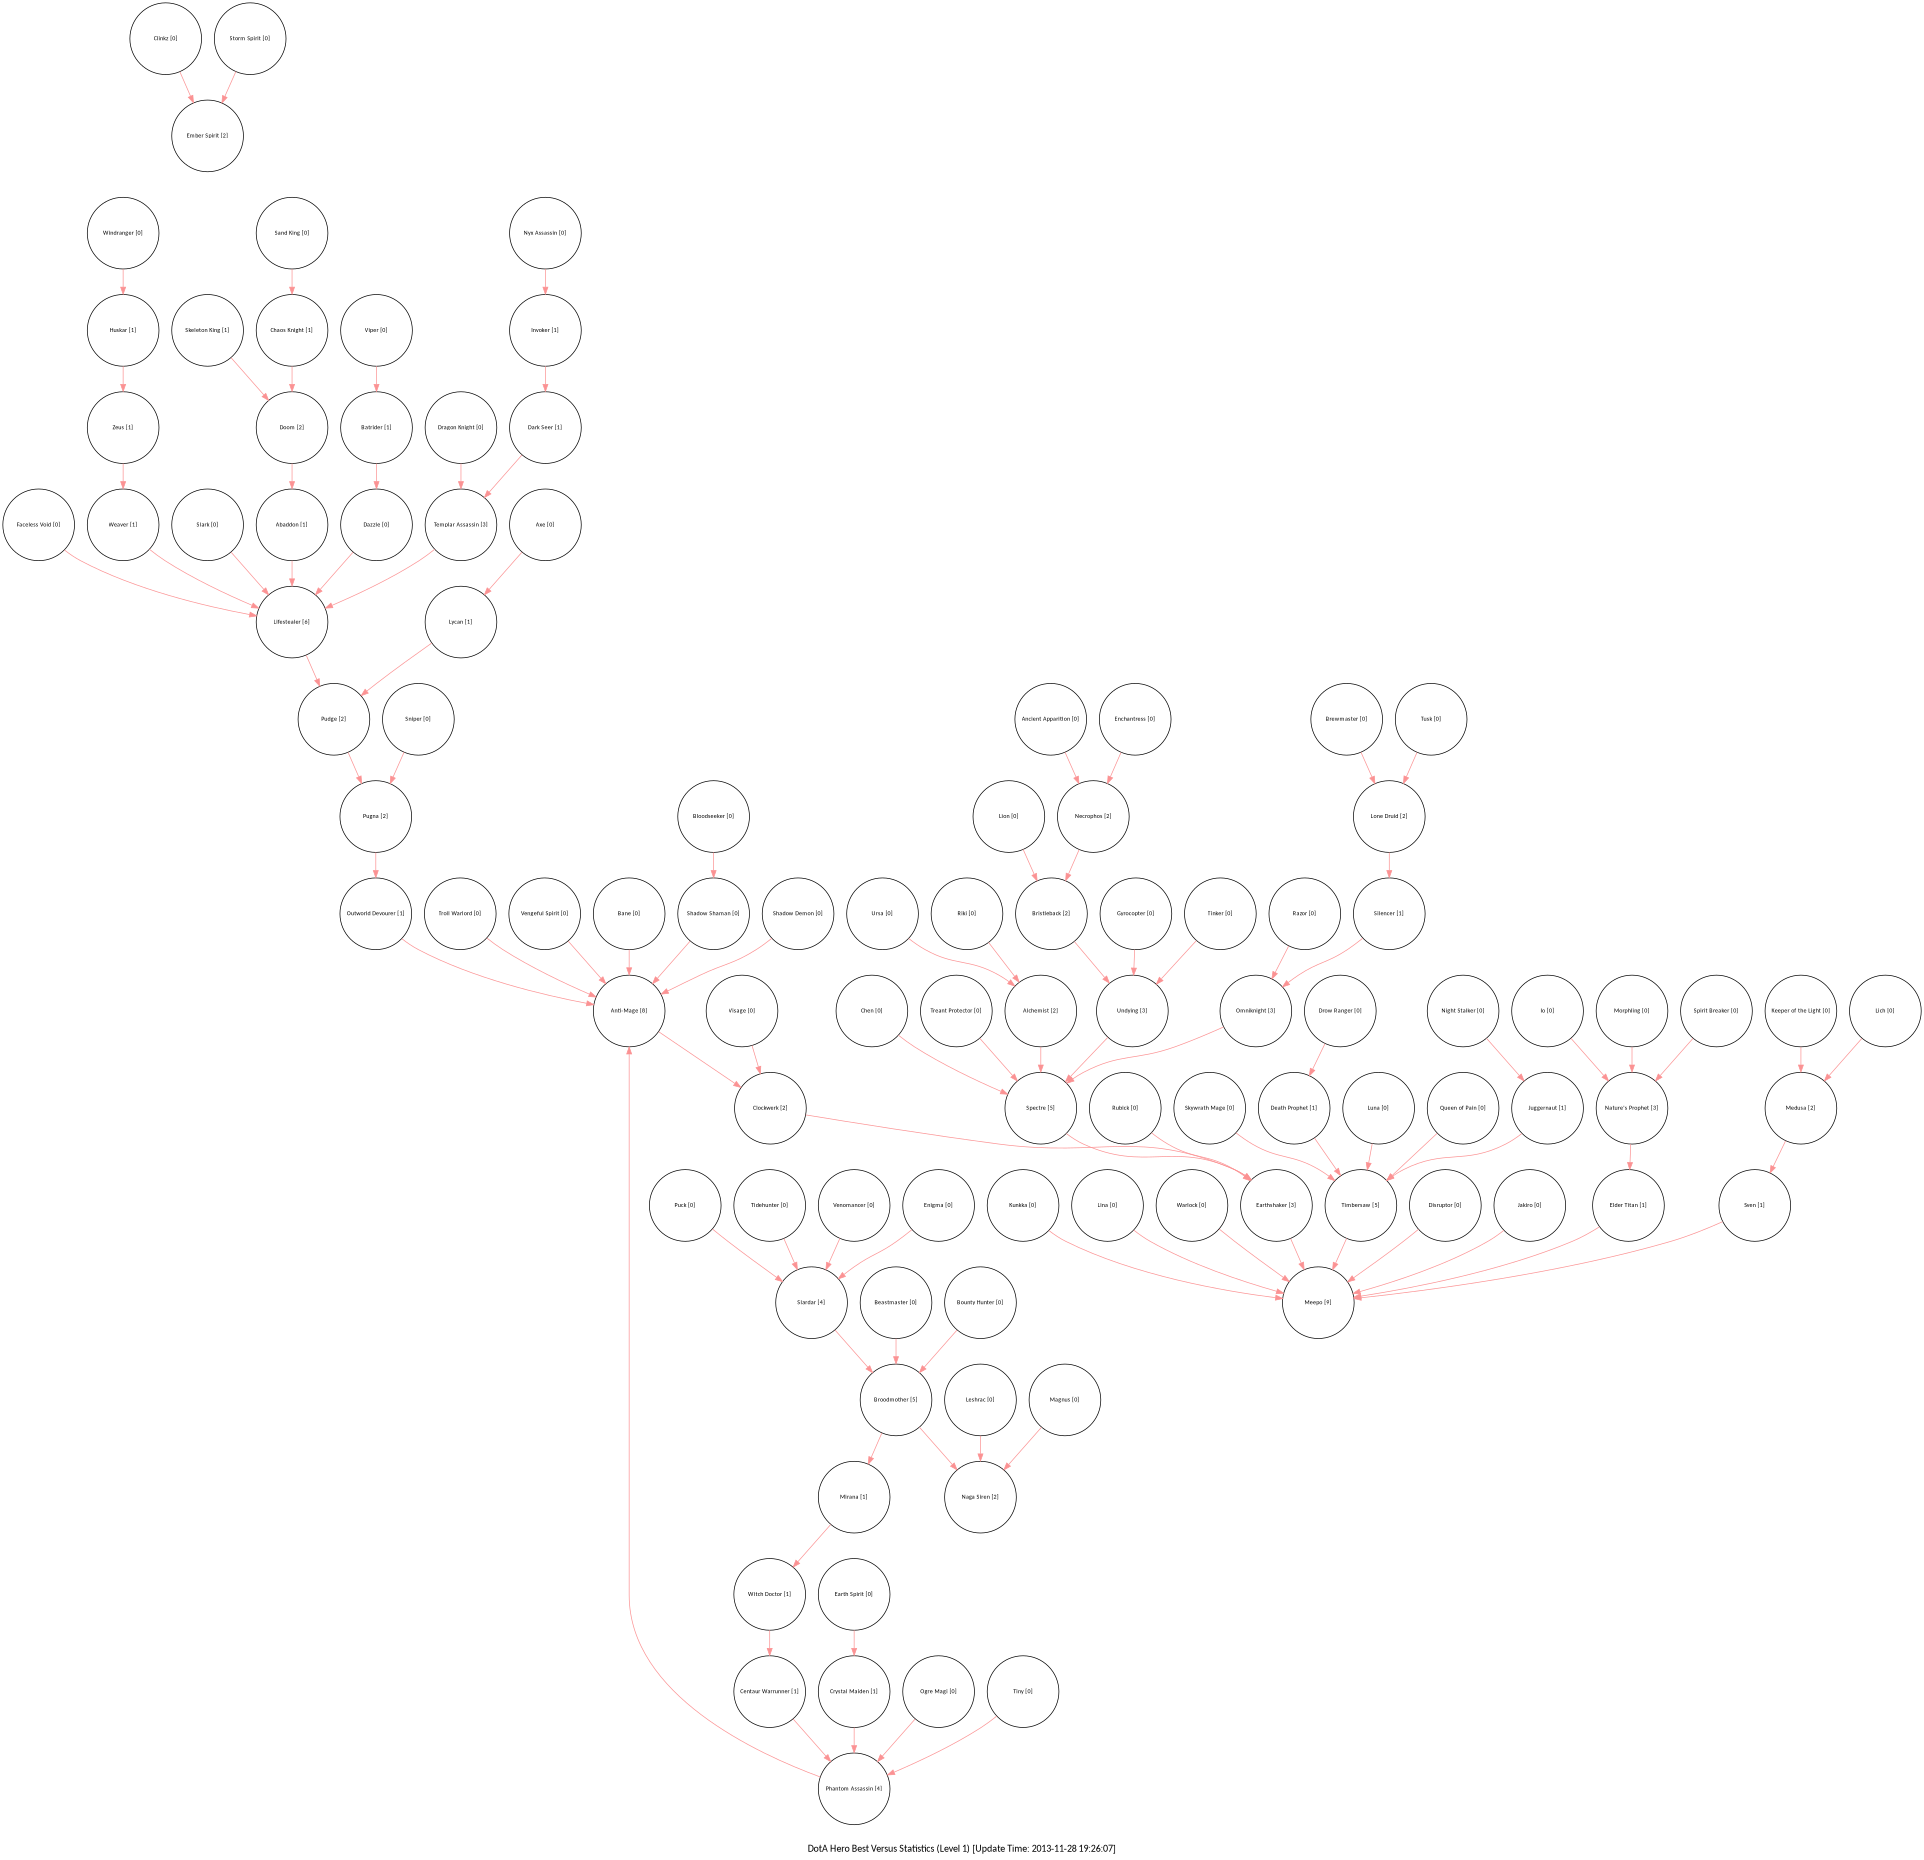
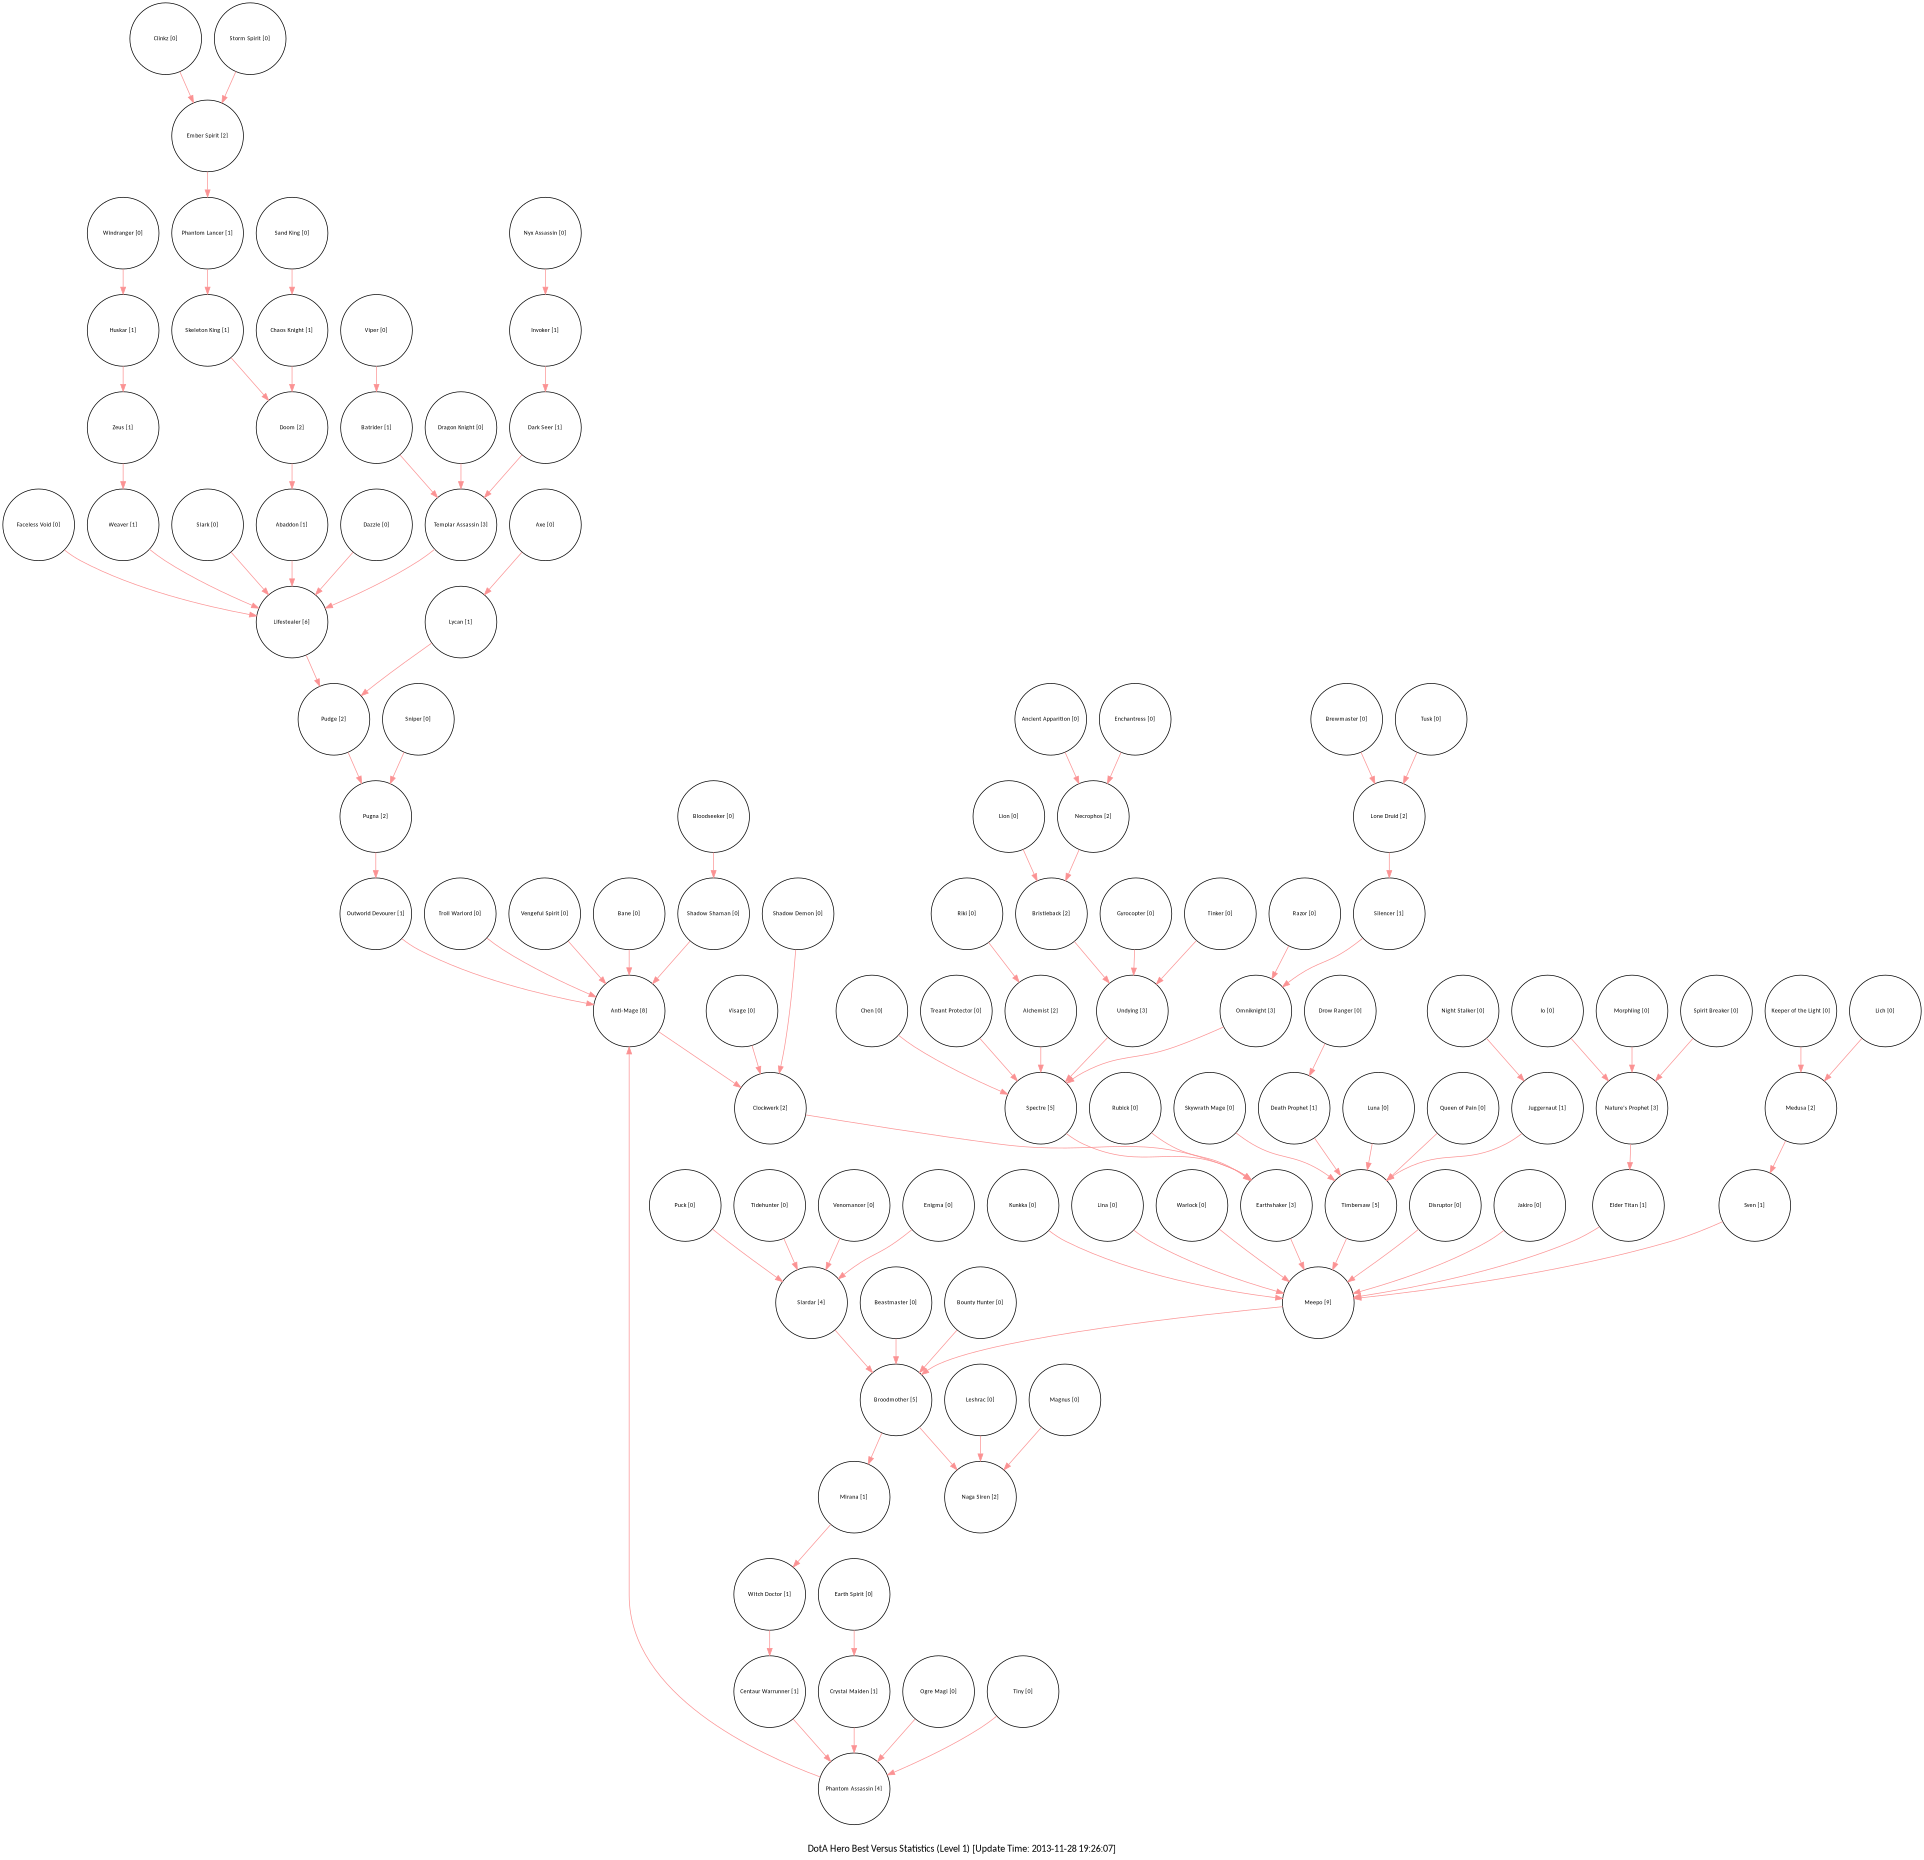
none -> (208, 233)
(377, 472) -> (416, 474)
(883, 914) -> none
(721, 966) -> (790, 1008)
none -> (1103, 1328)
